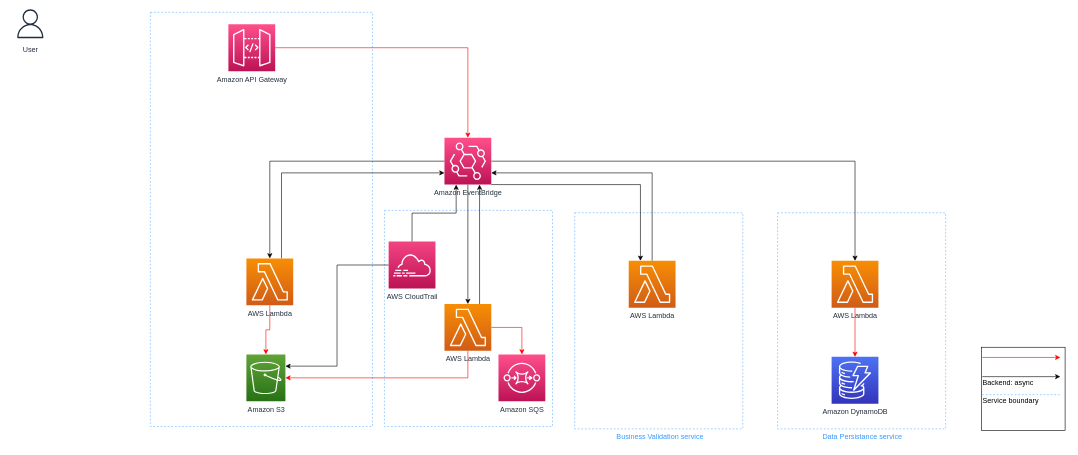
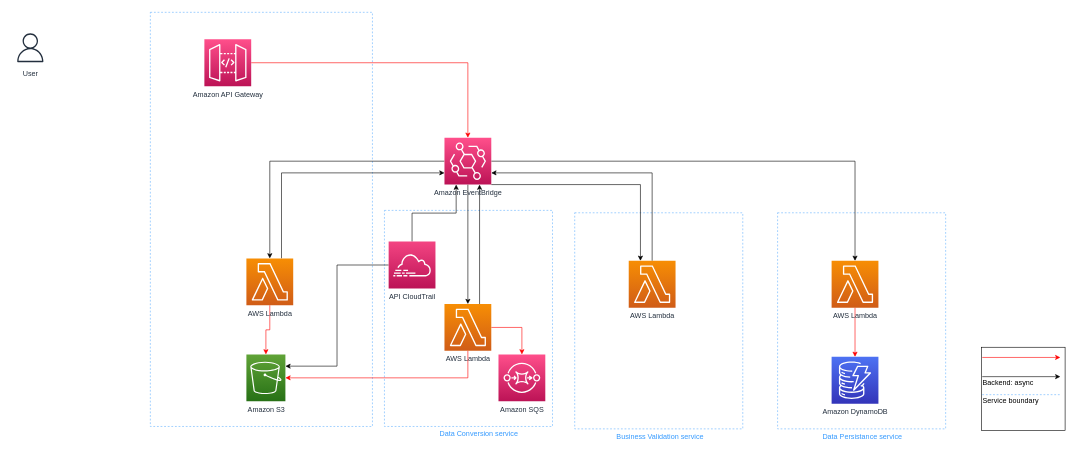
(30, 24) -> (30, 48)
(252, 48) -> (228, 63)
(412, 297) -> (412, 297)
none -> (478, 434)
